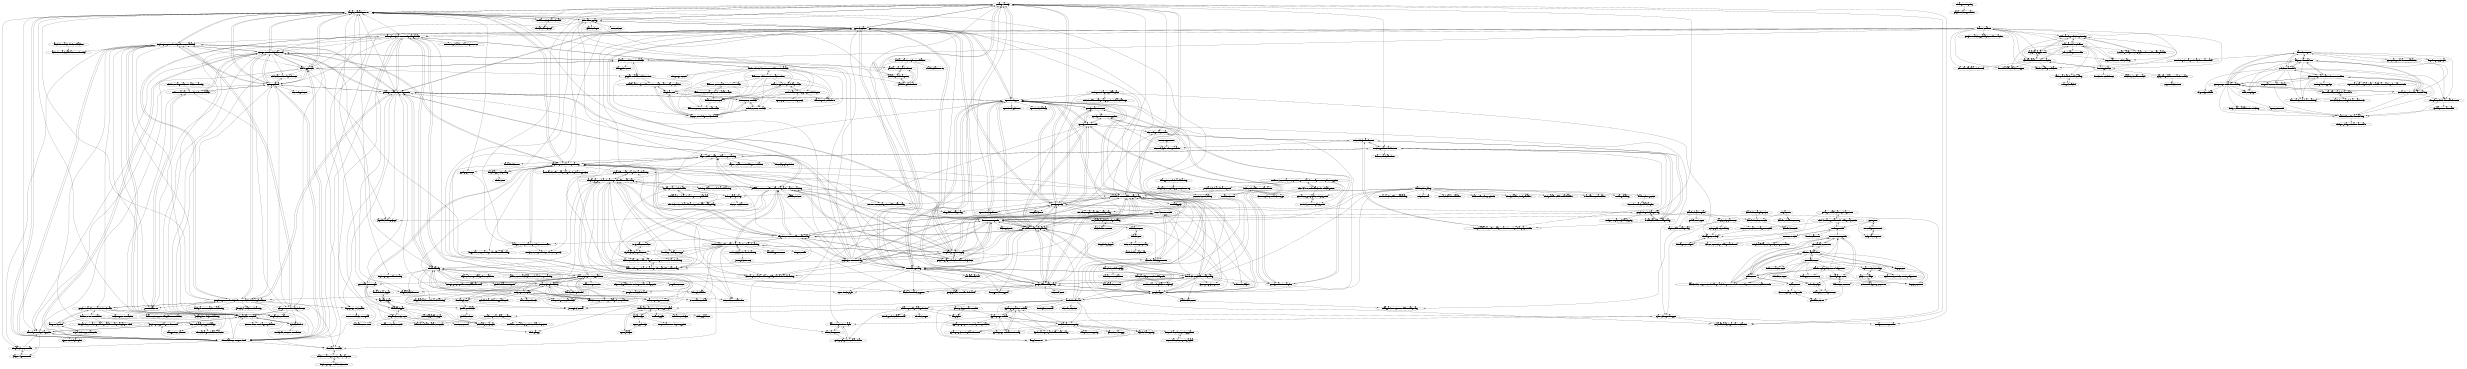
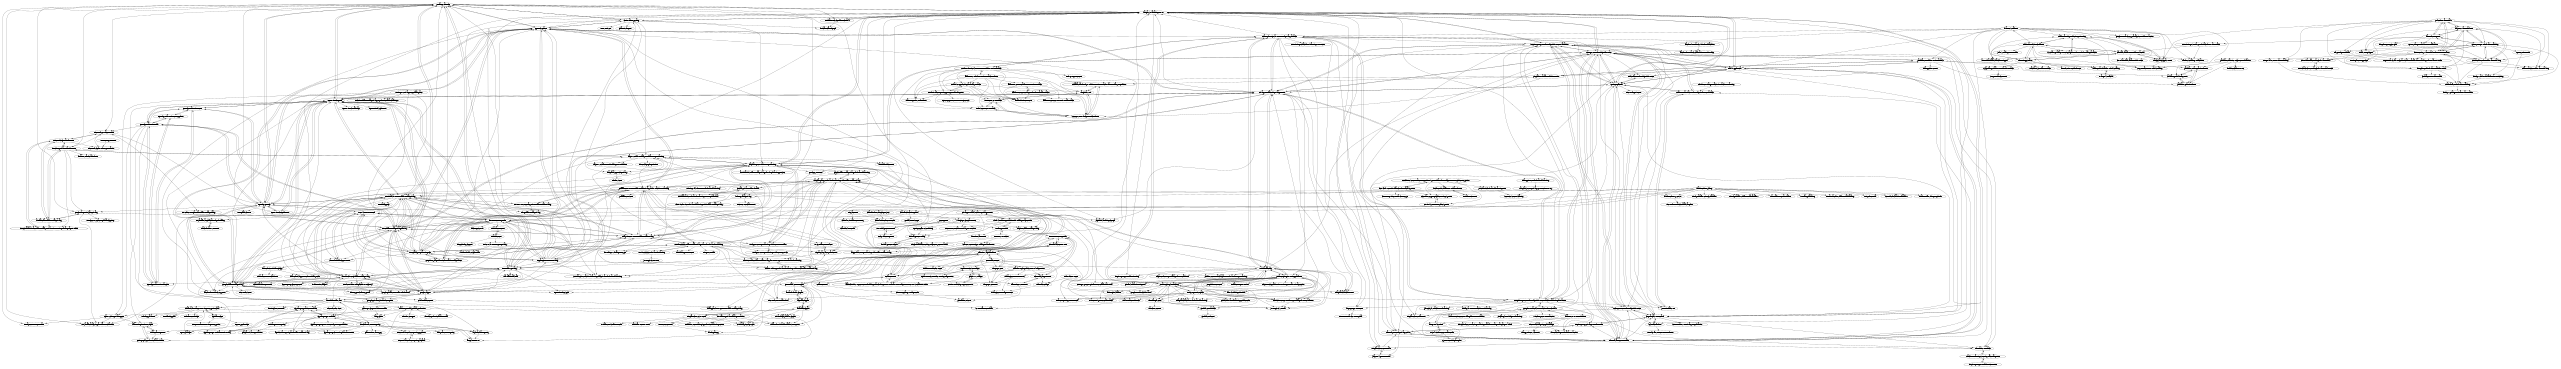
(2016, 37) -> (2166, 48)
(2055, 48) -> (2293, 27)
(709, 104) -> none
(1135, 133) -> (182, 113)
none -> (86, 142)
(822, 181) -> none
(714, 189) -> (703, 189)
(723, 271) -> (742, 275)
(637, 297) -> (1060, 306)
none -> (380, 301)
(355, 309) -> (1355, 309)
none -> (1155, 309)
(627, 315) -> (348, 315)
none -> (302, 320)
(234, 341) -> (1619, 341)
